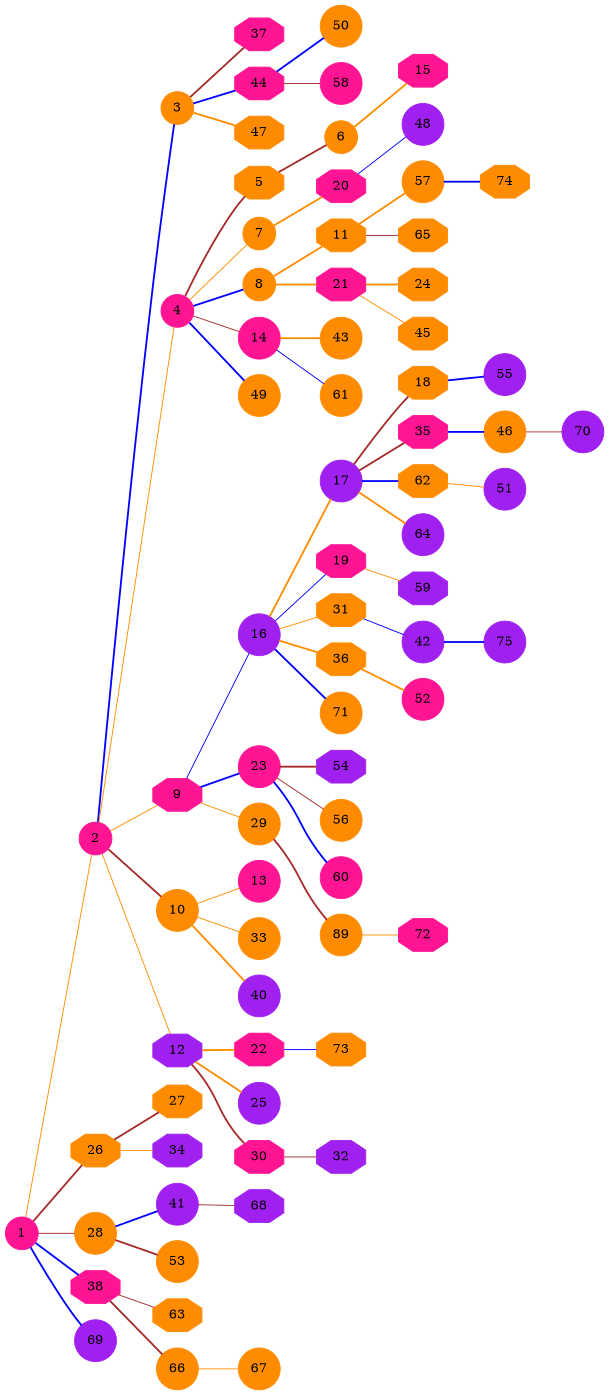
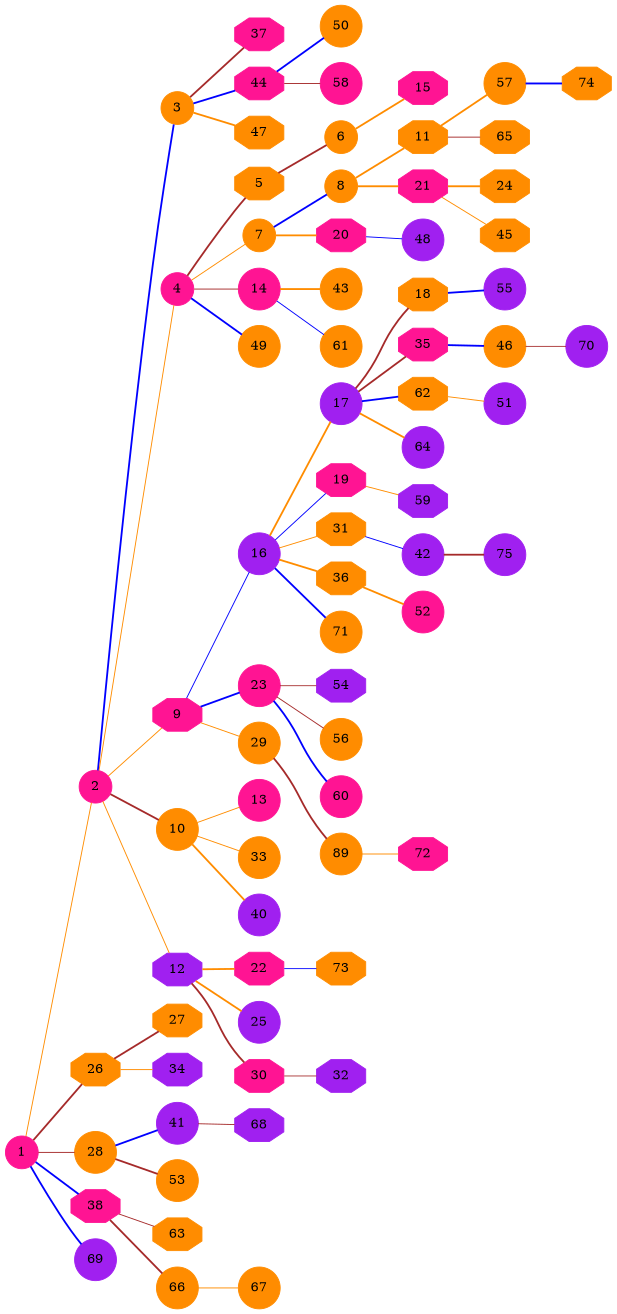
(218, 298) -> (300, 211)
(464, 642) -> (464, 555)
(298, 767) -> (298, 686)
